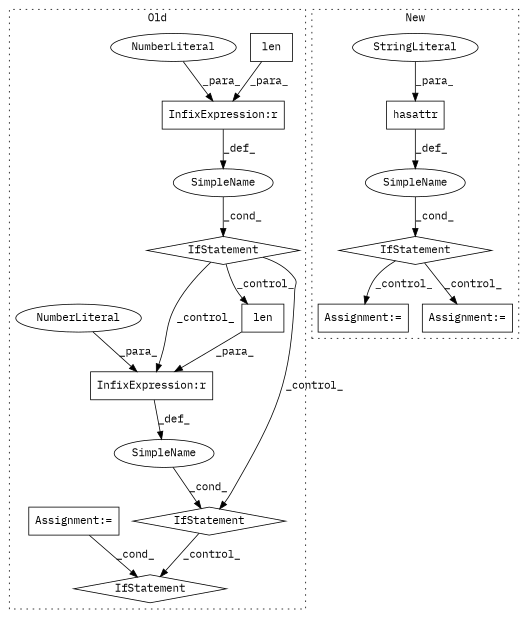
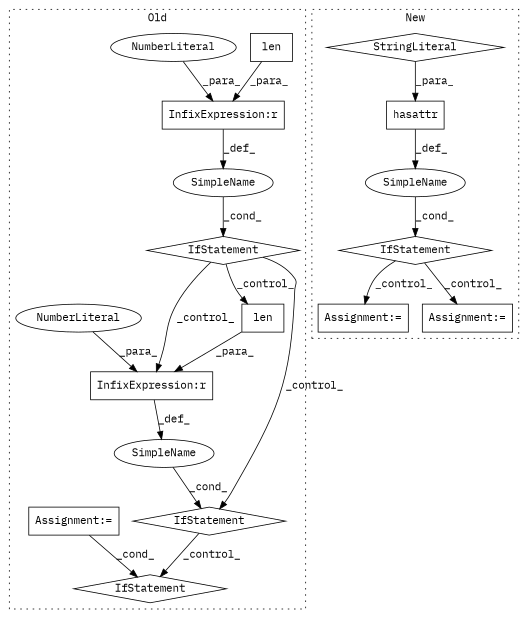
(415, 47) -> (415, 47)
